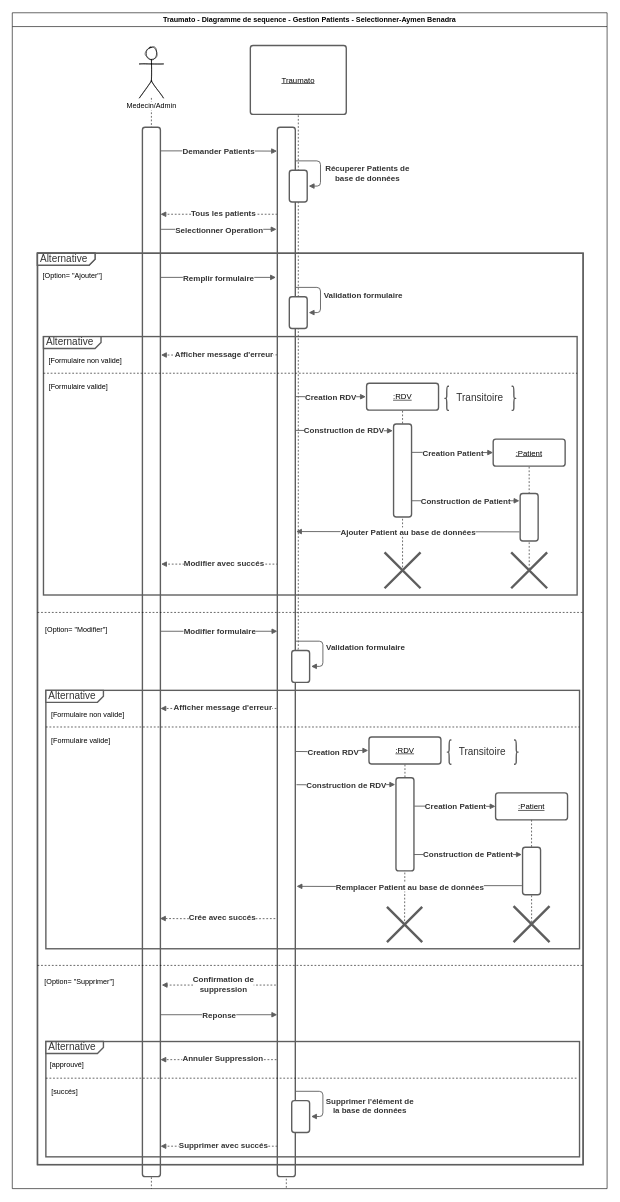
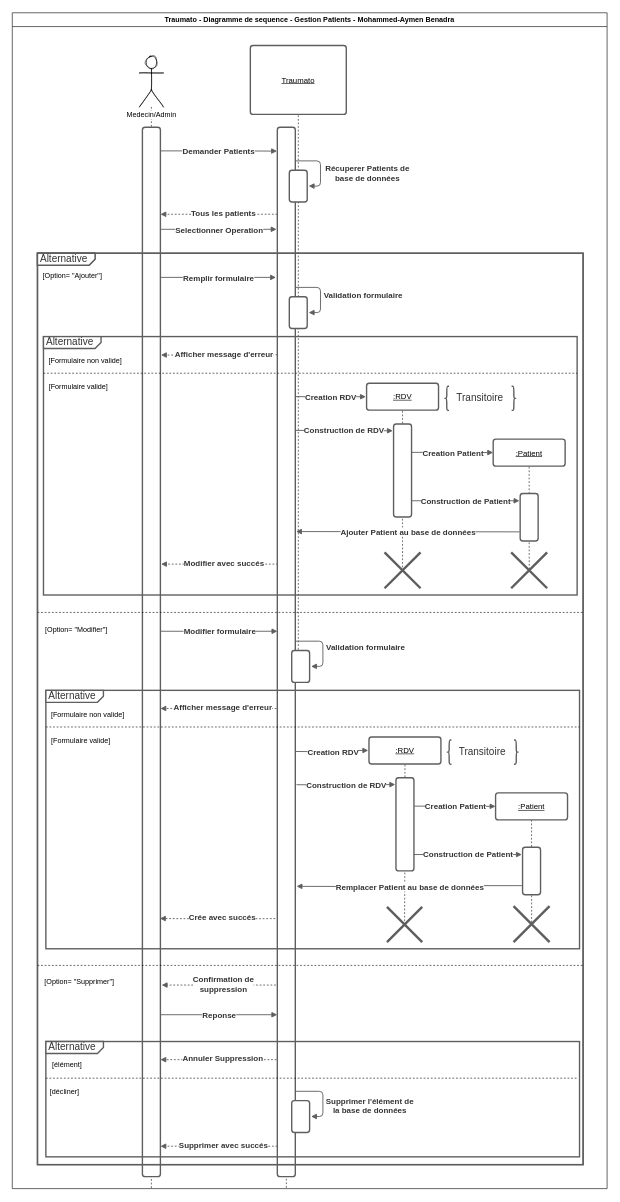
(310, 20) -> (310, 20)
(152, 72) -> (152, 81)
(67, 1065) -> (67, 1065)
(65, 1092) -> (65, 1092)
